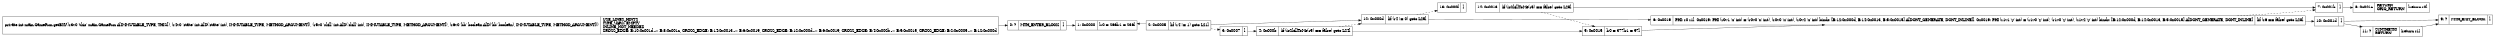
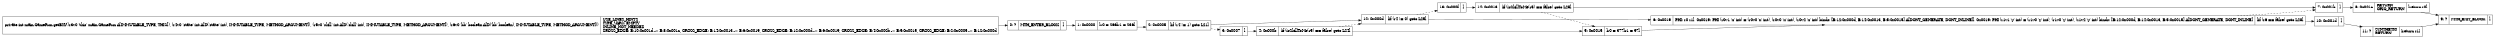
none -> (1469, 8)
(2390, 21) -> (2428, 14)
(1143, 24) -> (1140, 27)
